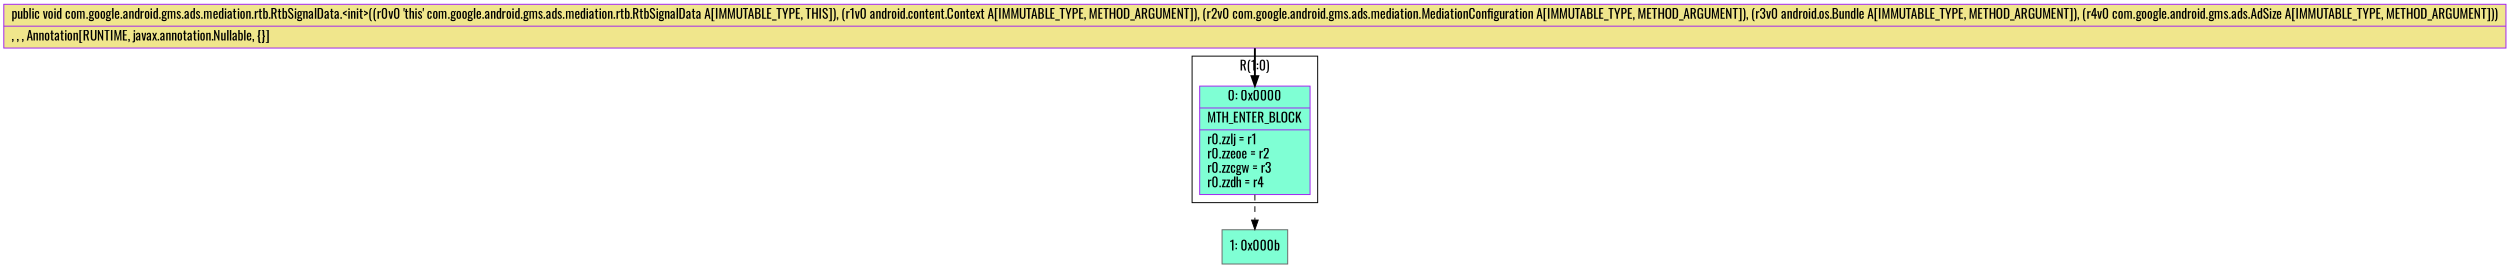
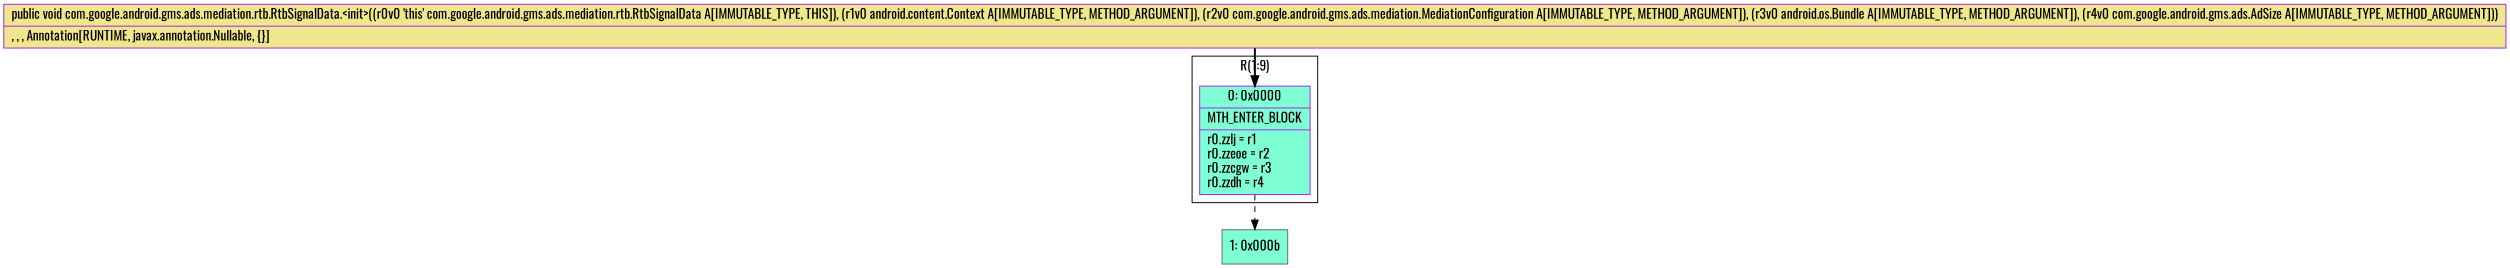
(1255, 67) -> (1255, 67)
